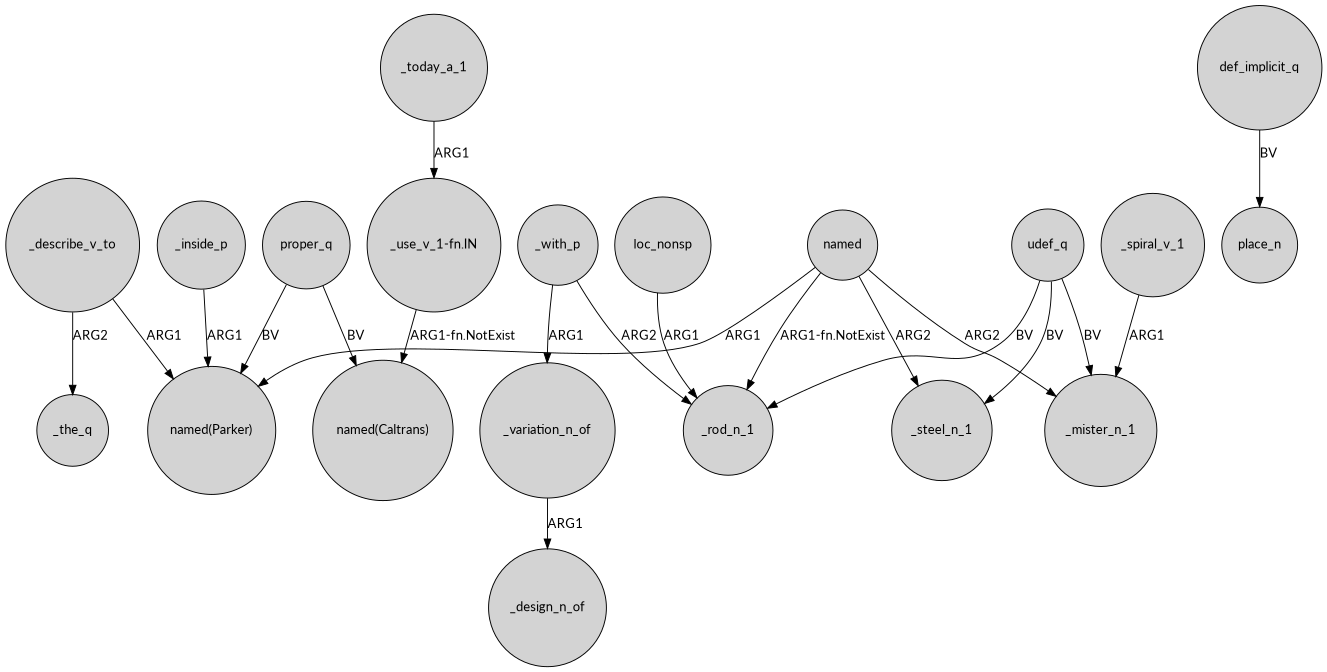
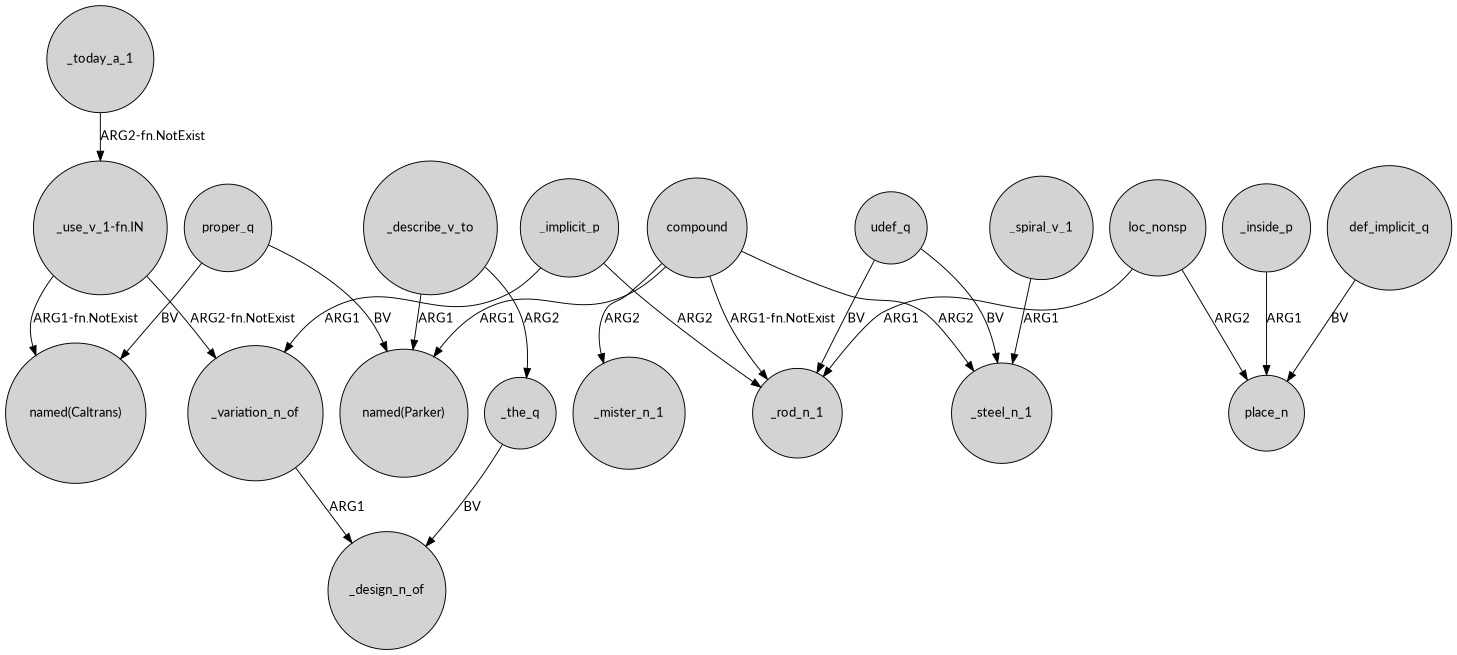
(452, 154) -> (153, 137)
(558, 245) -> (569, 228)
(843, 245) -> (697, 228)
none -> (180, 313)
none -> (1212, 321)
(1078, 322) -> none
(206, 323) -> (1267, 319)
(1129, 331) -> (1023, 316)
none -> (469, 493)
